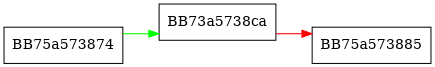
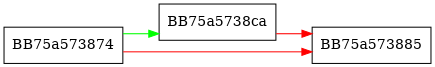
(218, 22) -> (218, 22)
none -> (213, 52)
